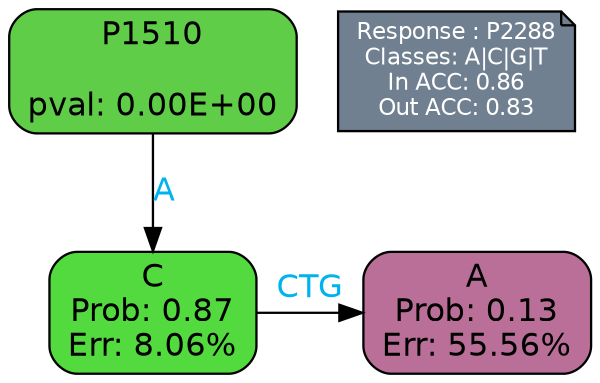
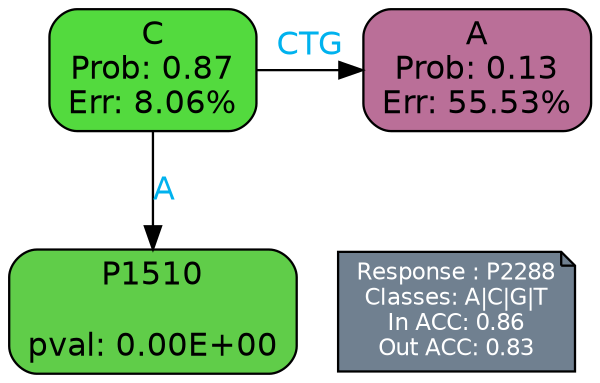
(153, 181) -> (153, 179)
(477, 313) -> (477, 70)
